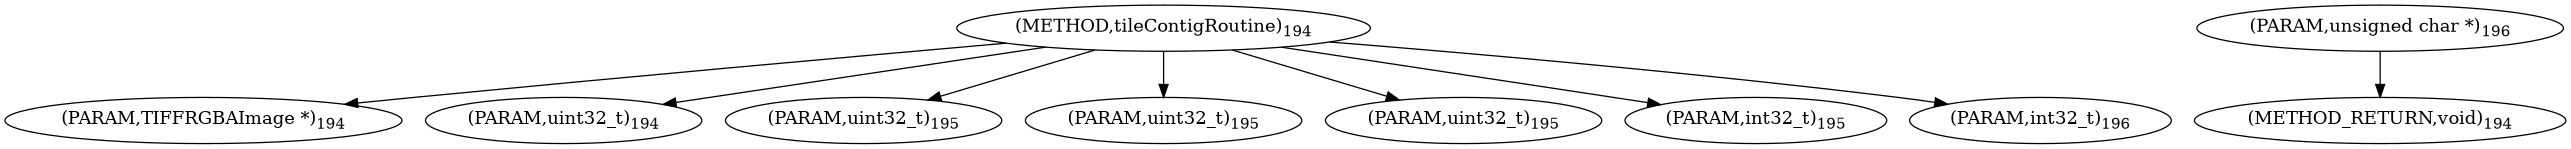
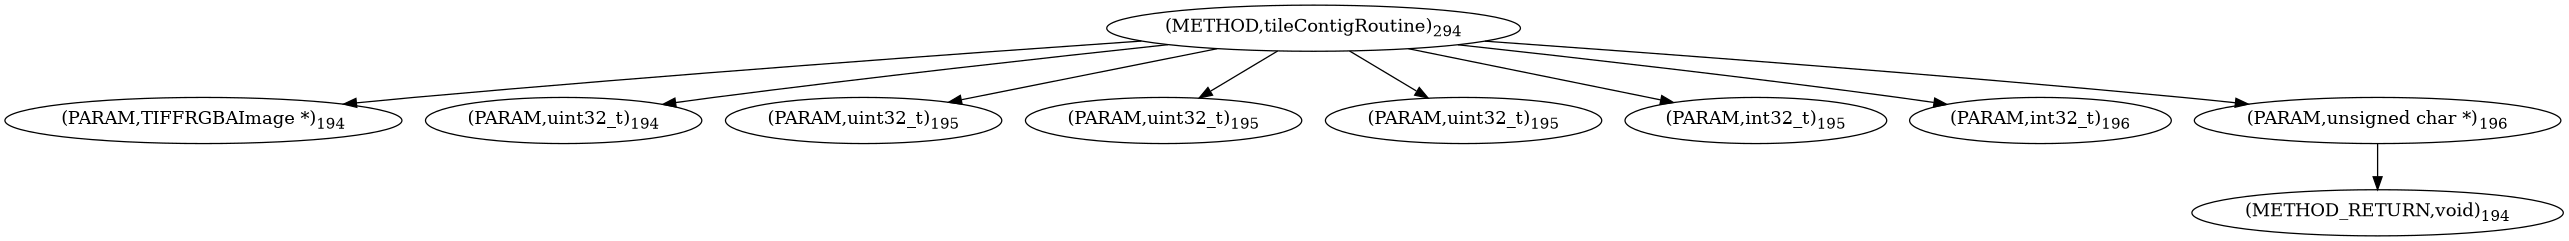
(1298, 26) -> (1448, 26)
none -> (1860, 69)
